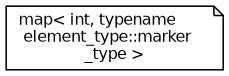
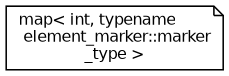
(115, 38) -> (115, 38)
